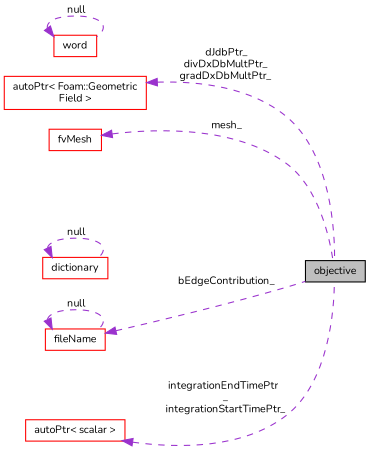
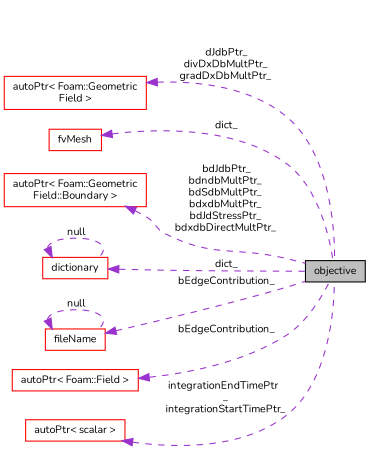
(75, 46) -> none
(226, 125) -> (226, 125)
none -> (75, 190)
none -> (212, 271)
none -> (75, 380)
